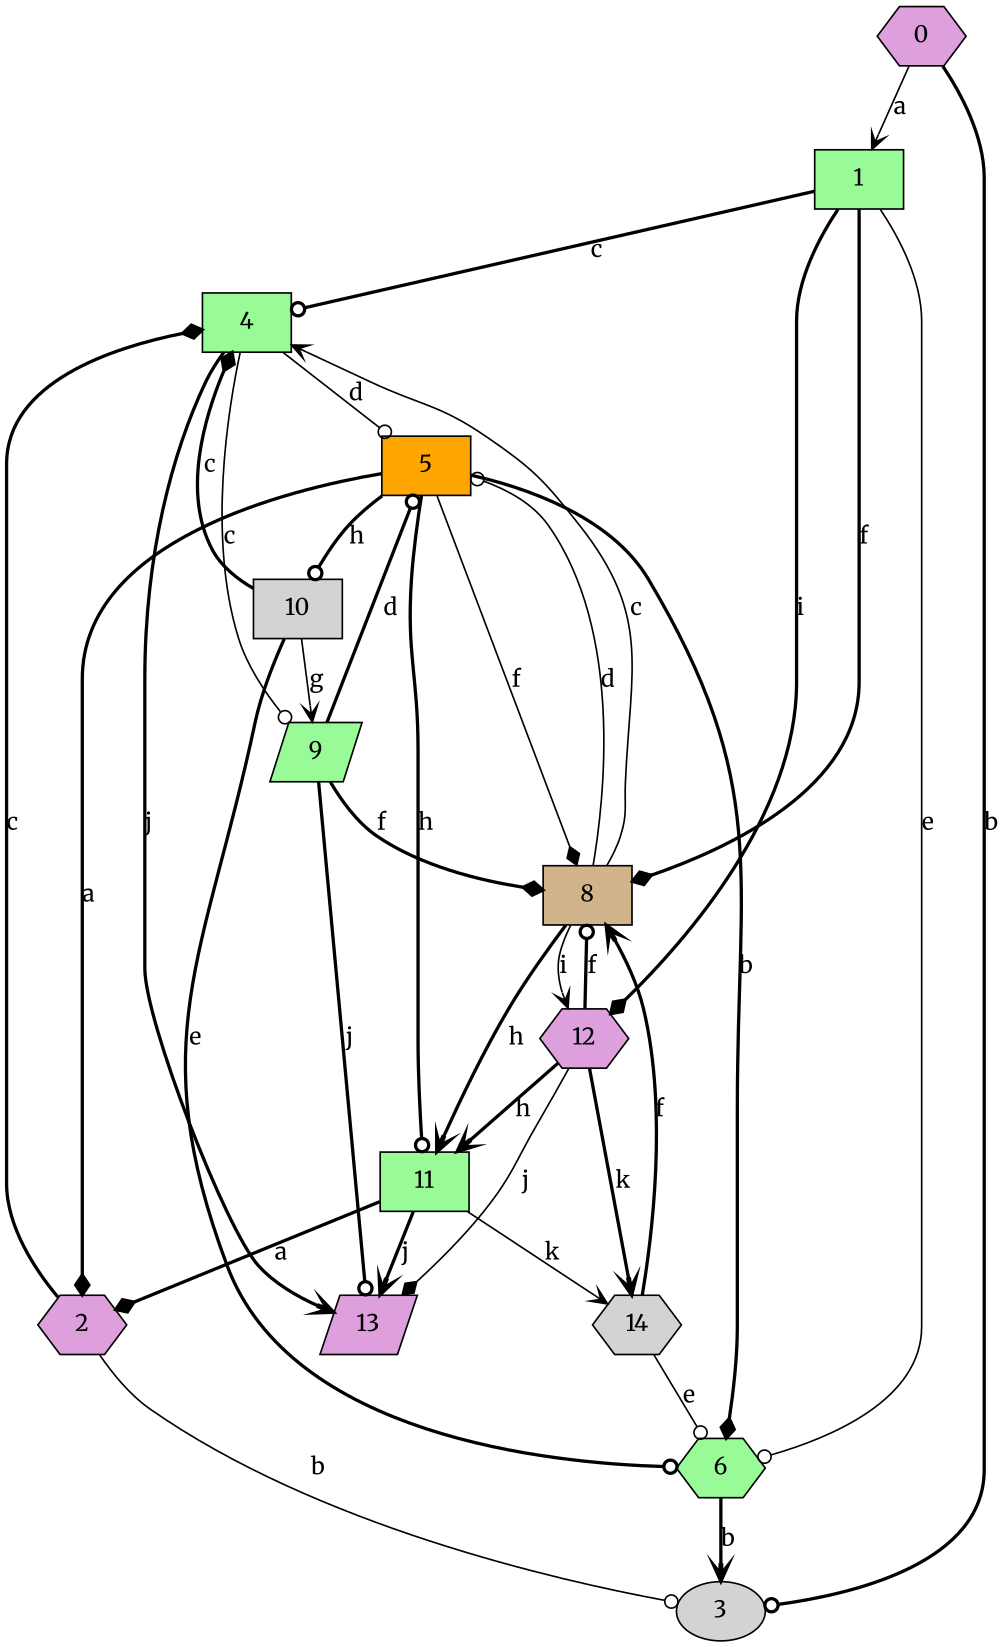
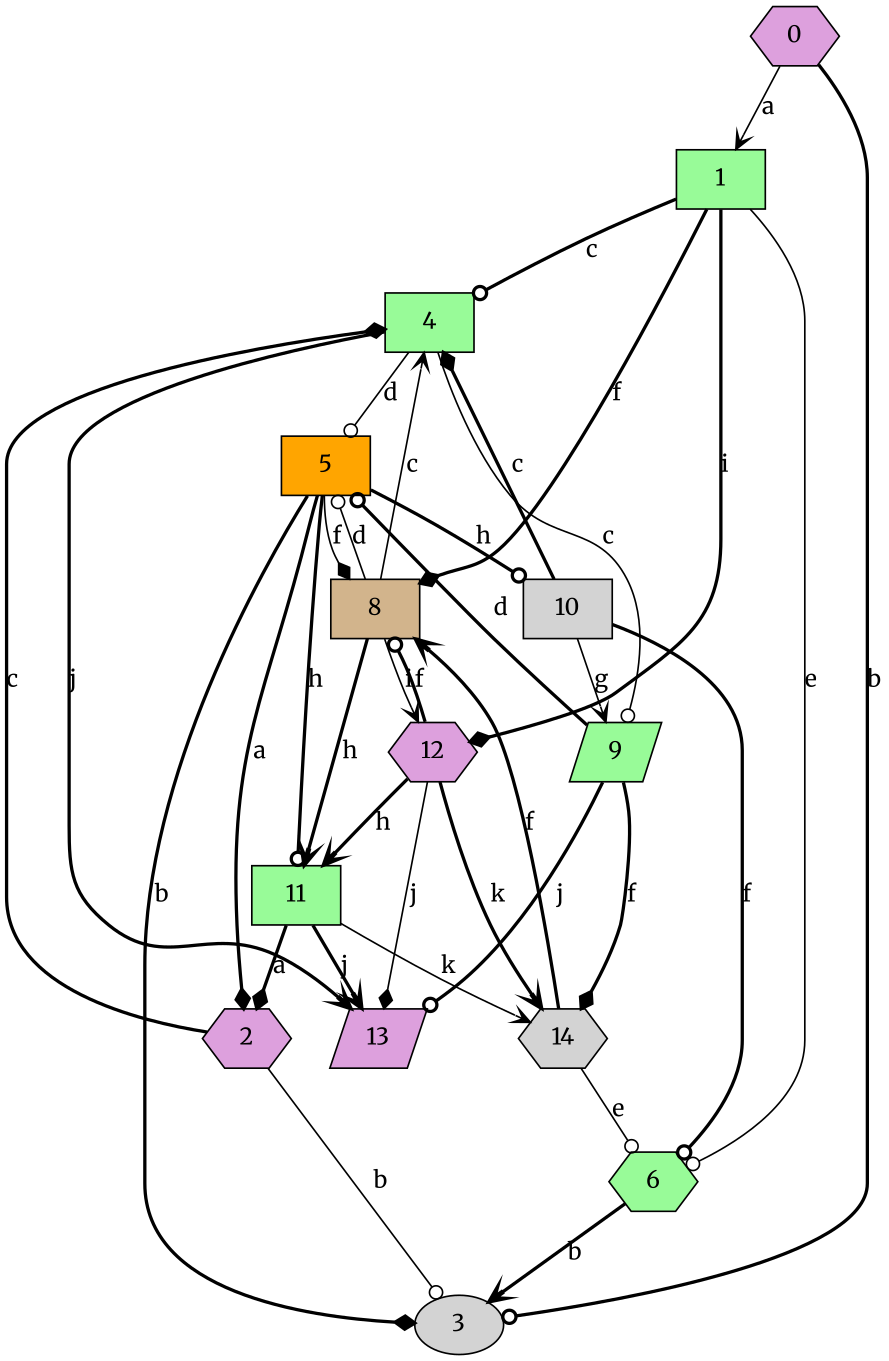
(403, 851) -> (626, 890)
(741, 885) -> (145, 979)
(196, 1039) -> (747, 895)
